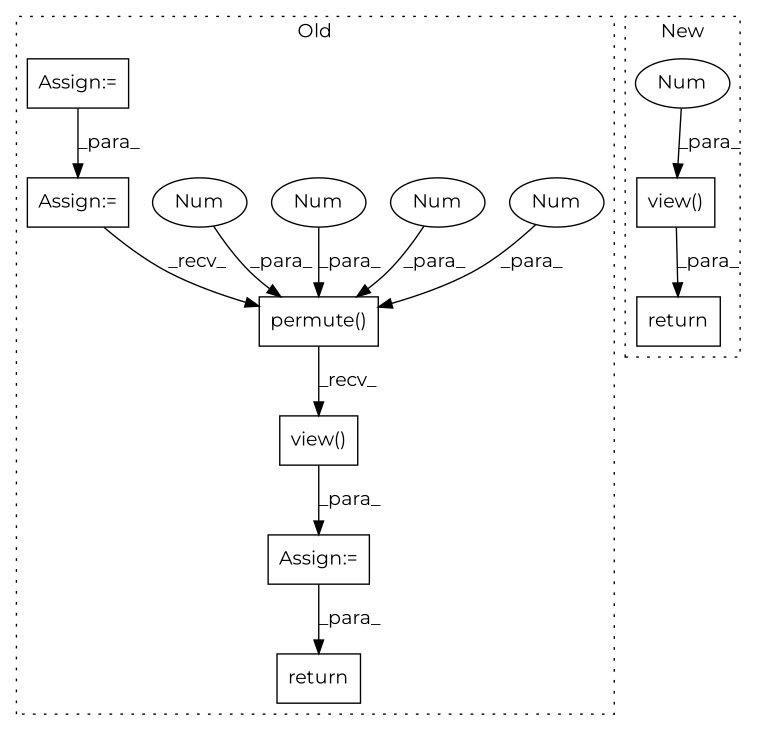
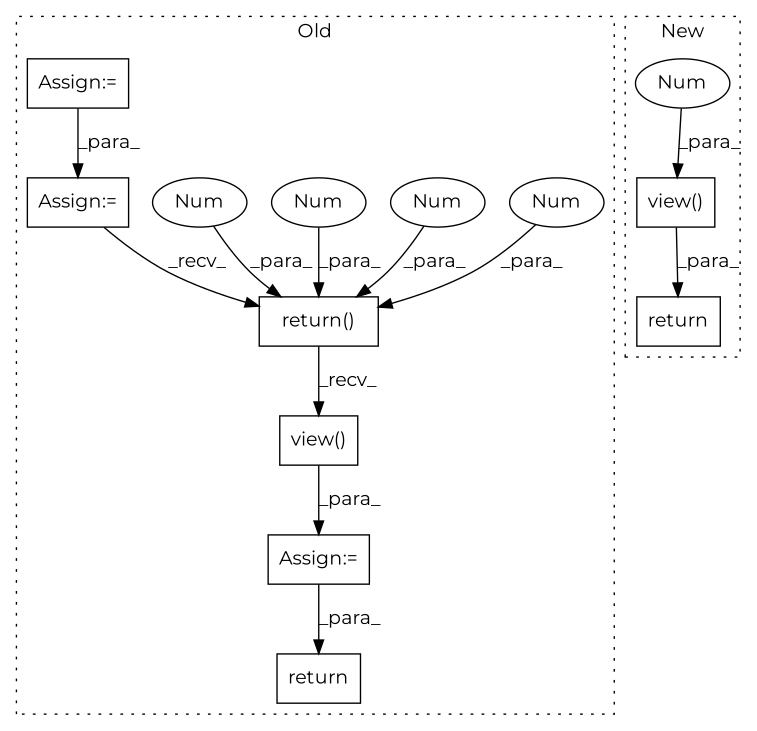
(319, 321) -> (319, 321)
